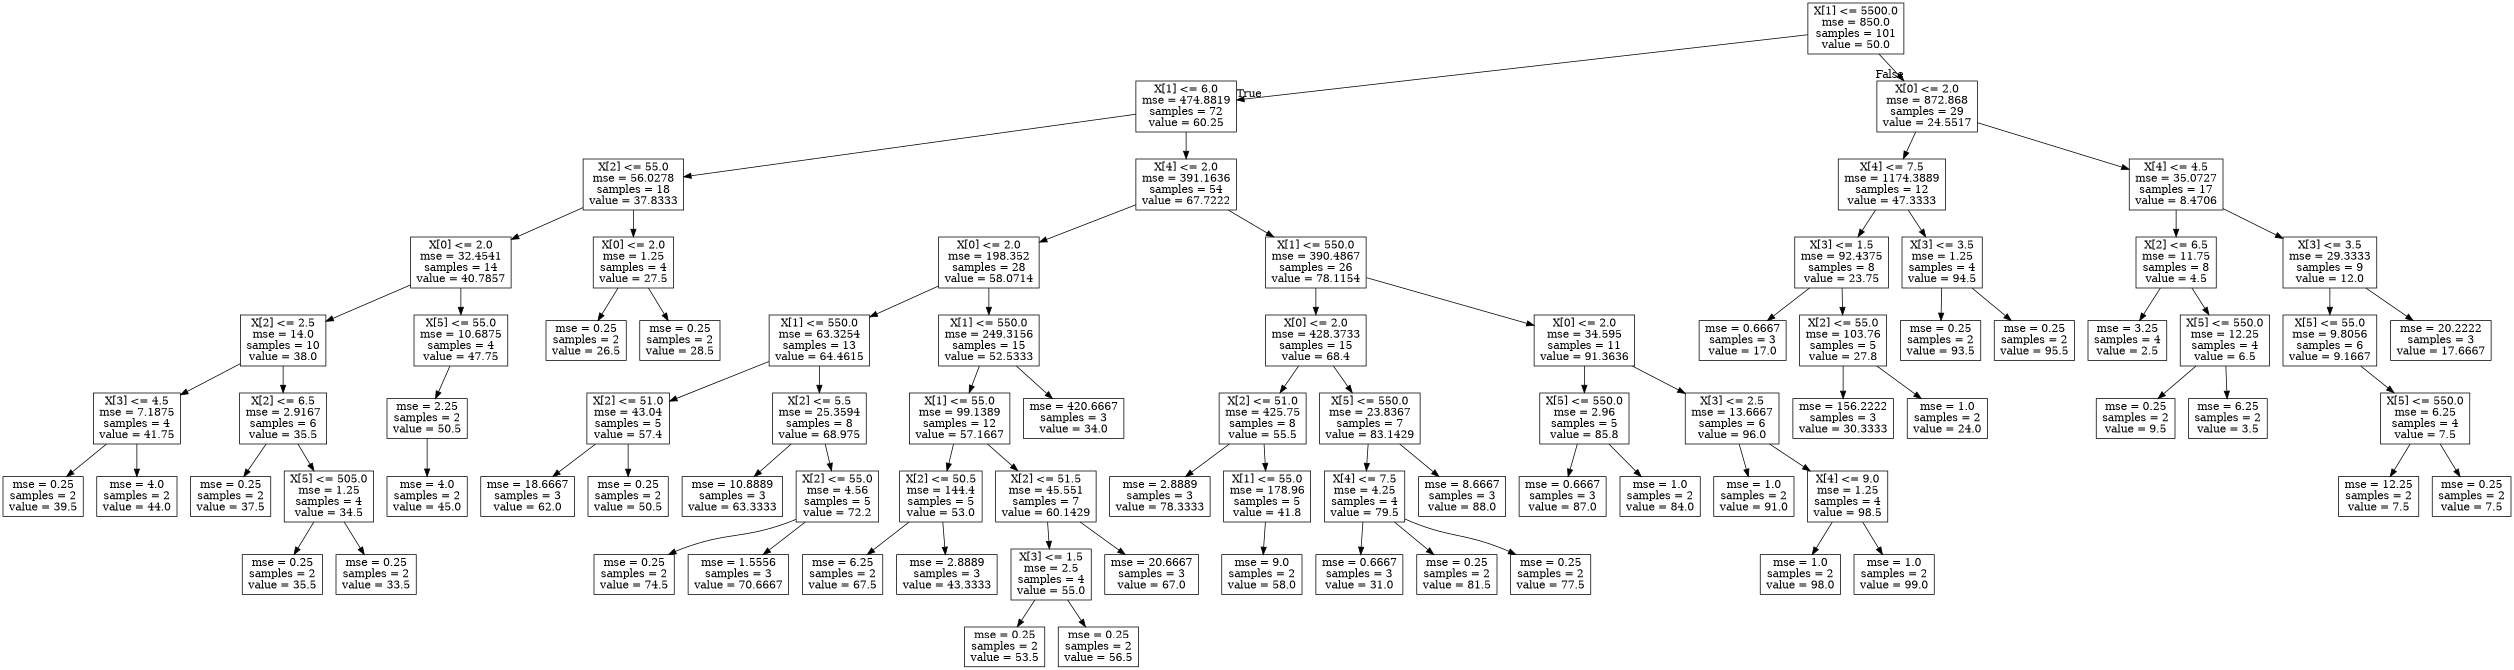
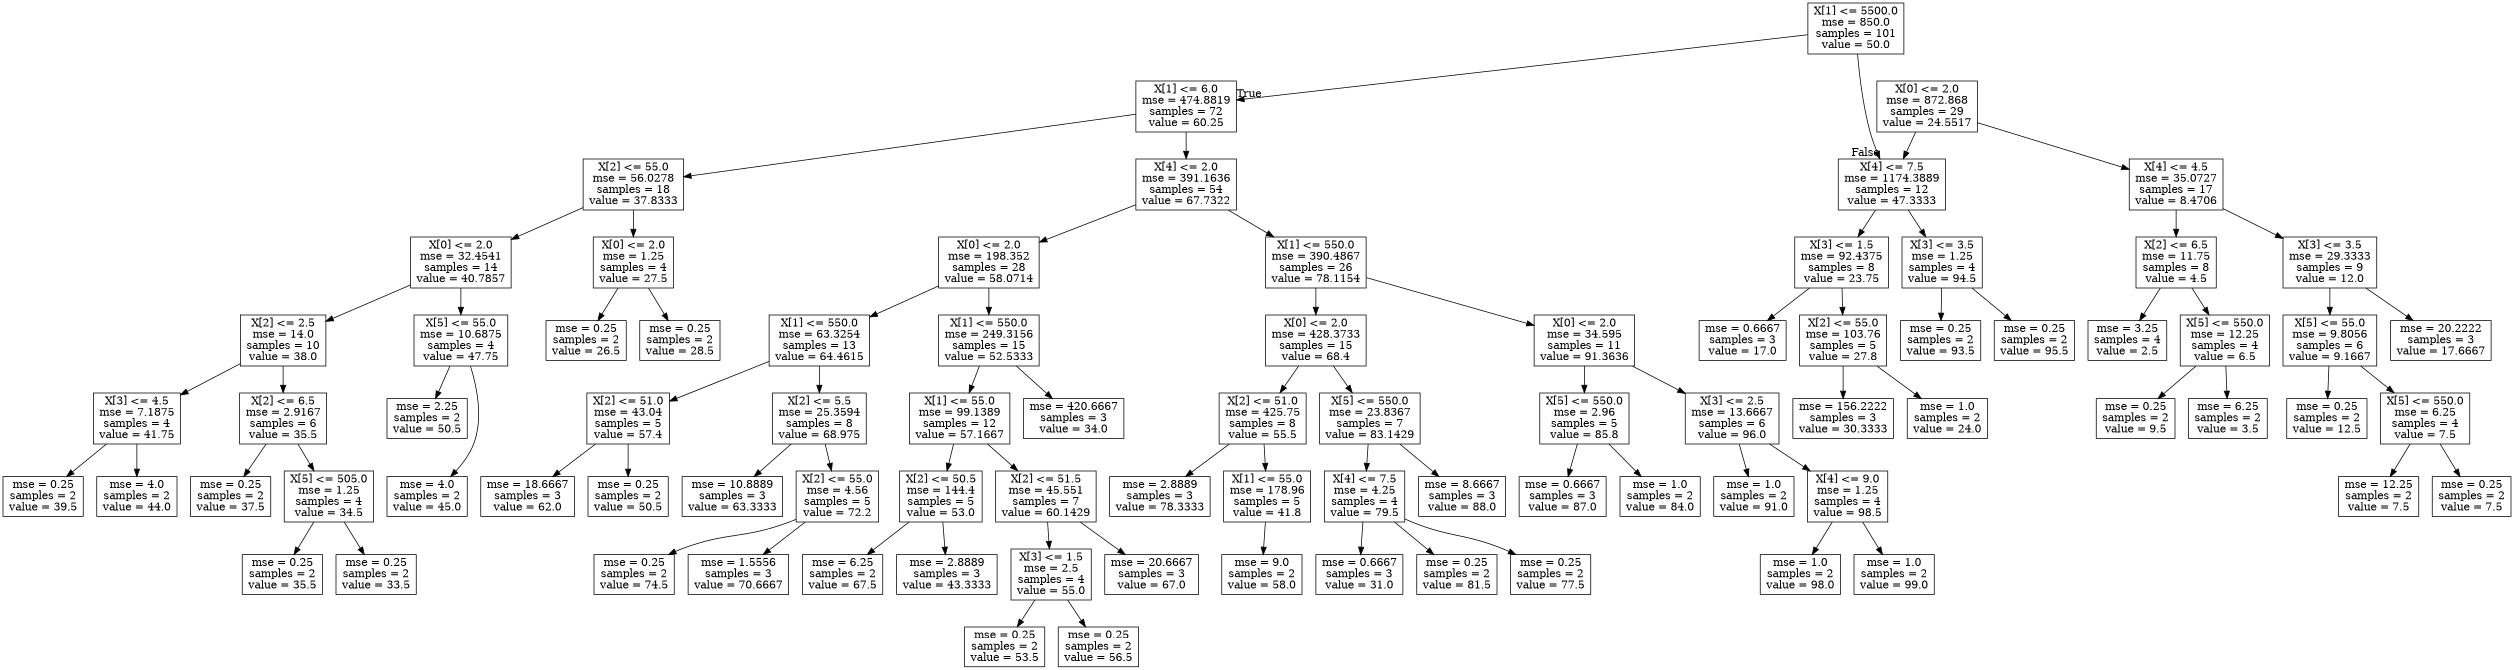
(1889, 65) -> (1864, 104)
(1186, 184) -> (1186, 184)
none -> (2327, 418)
(427, 454) -> (478, 421)
